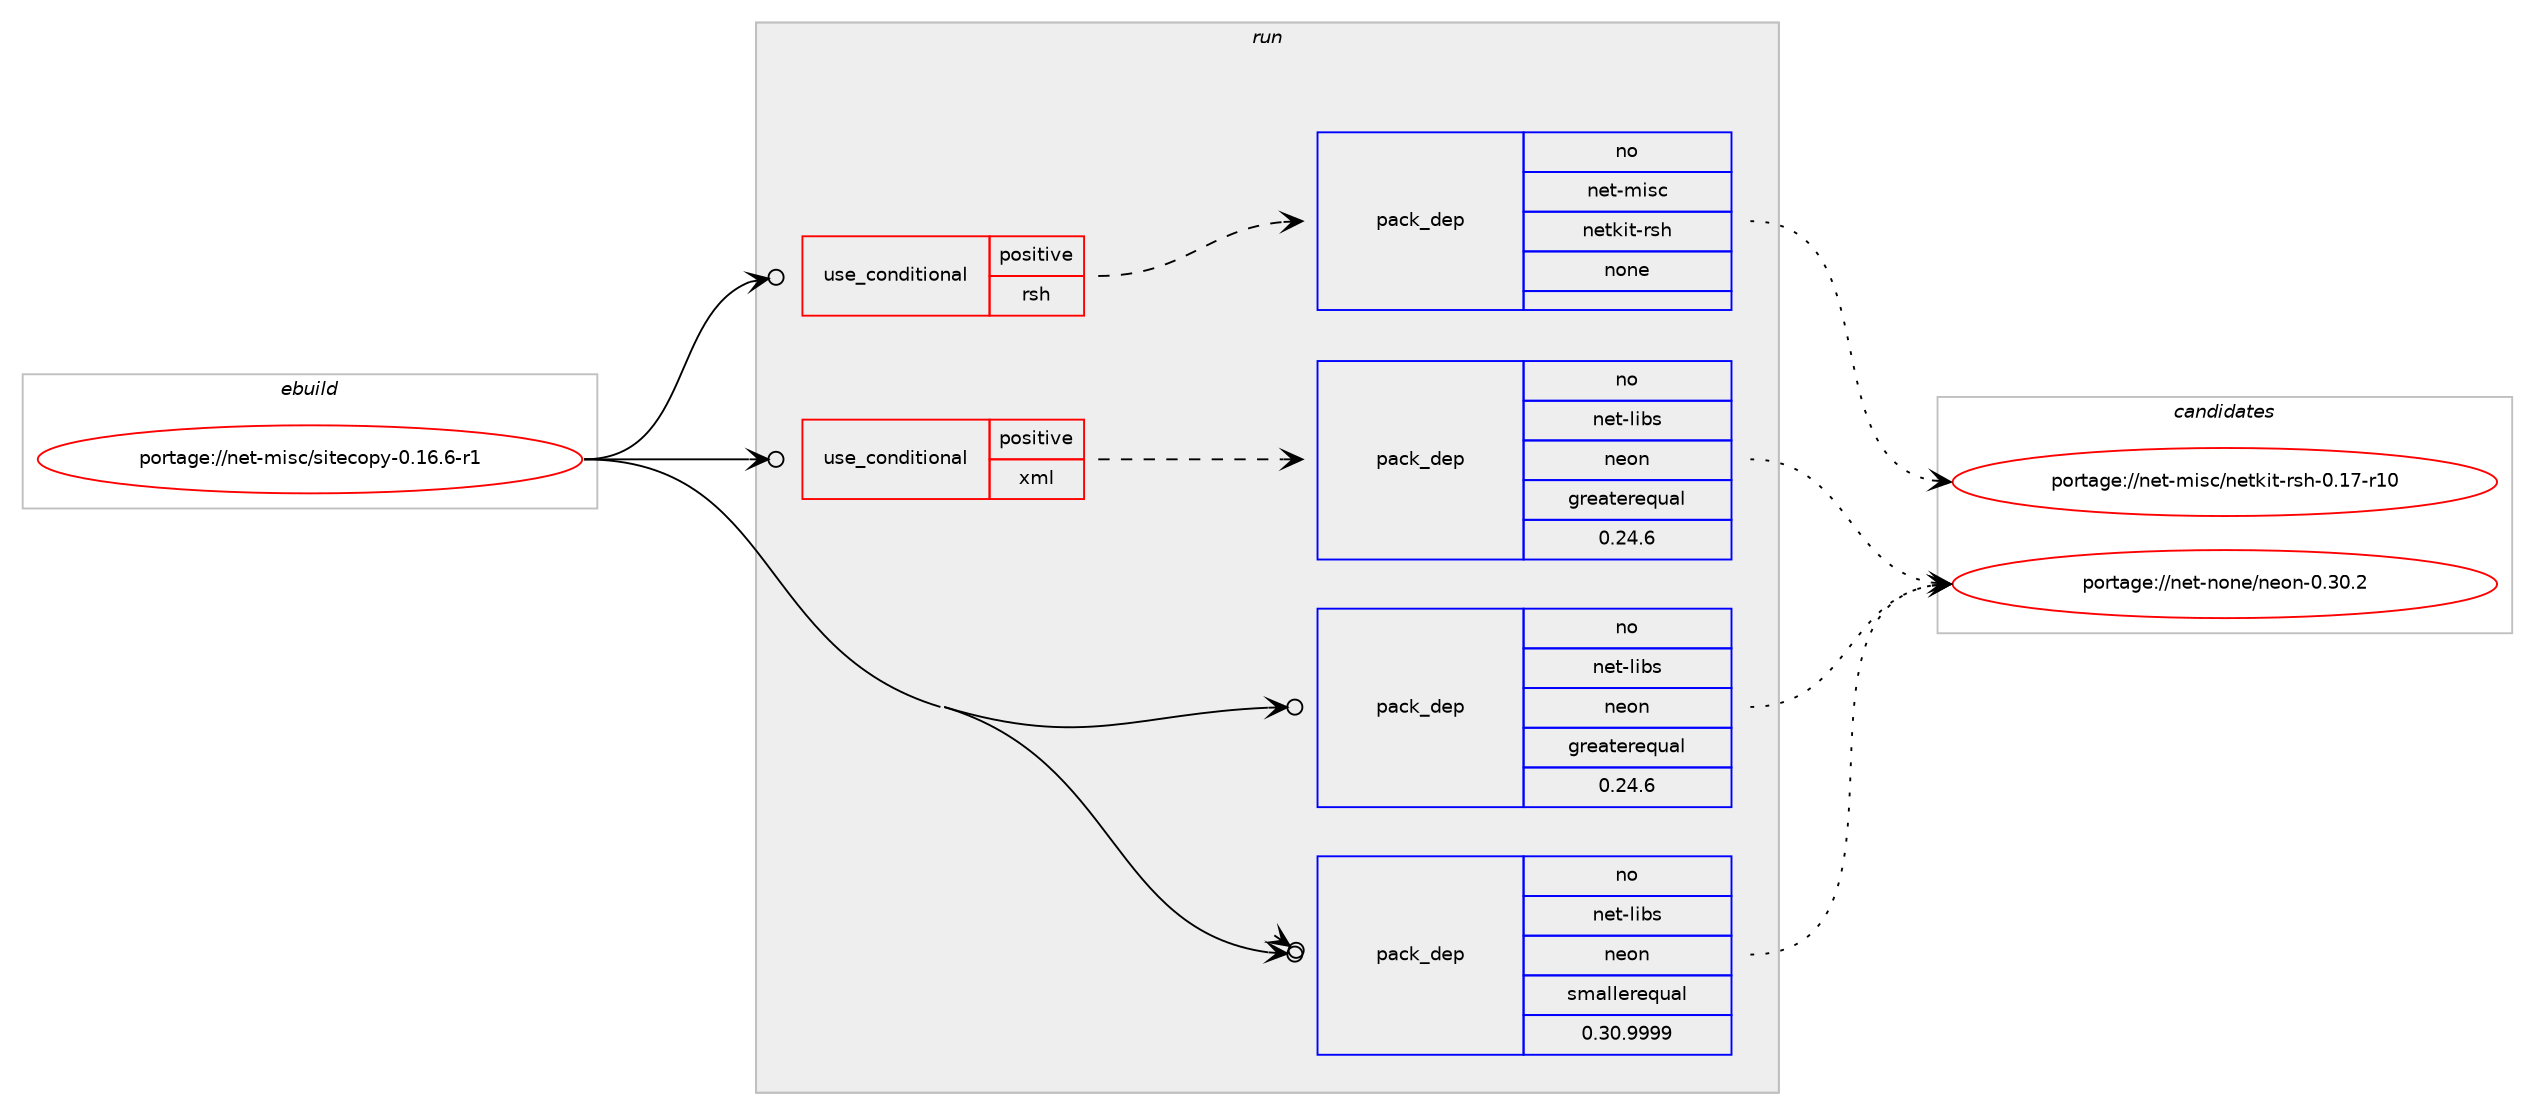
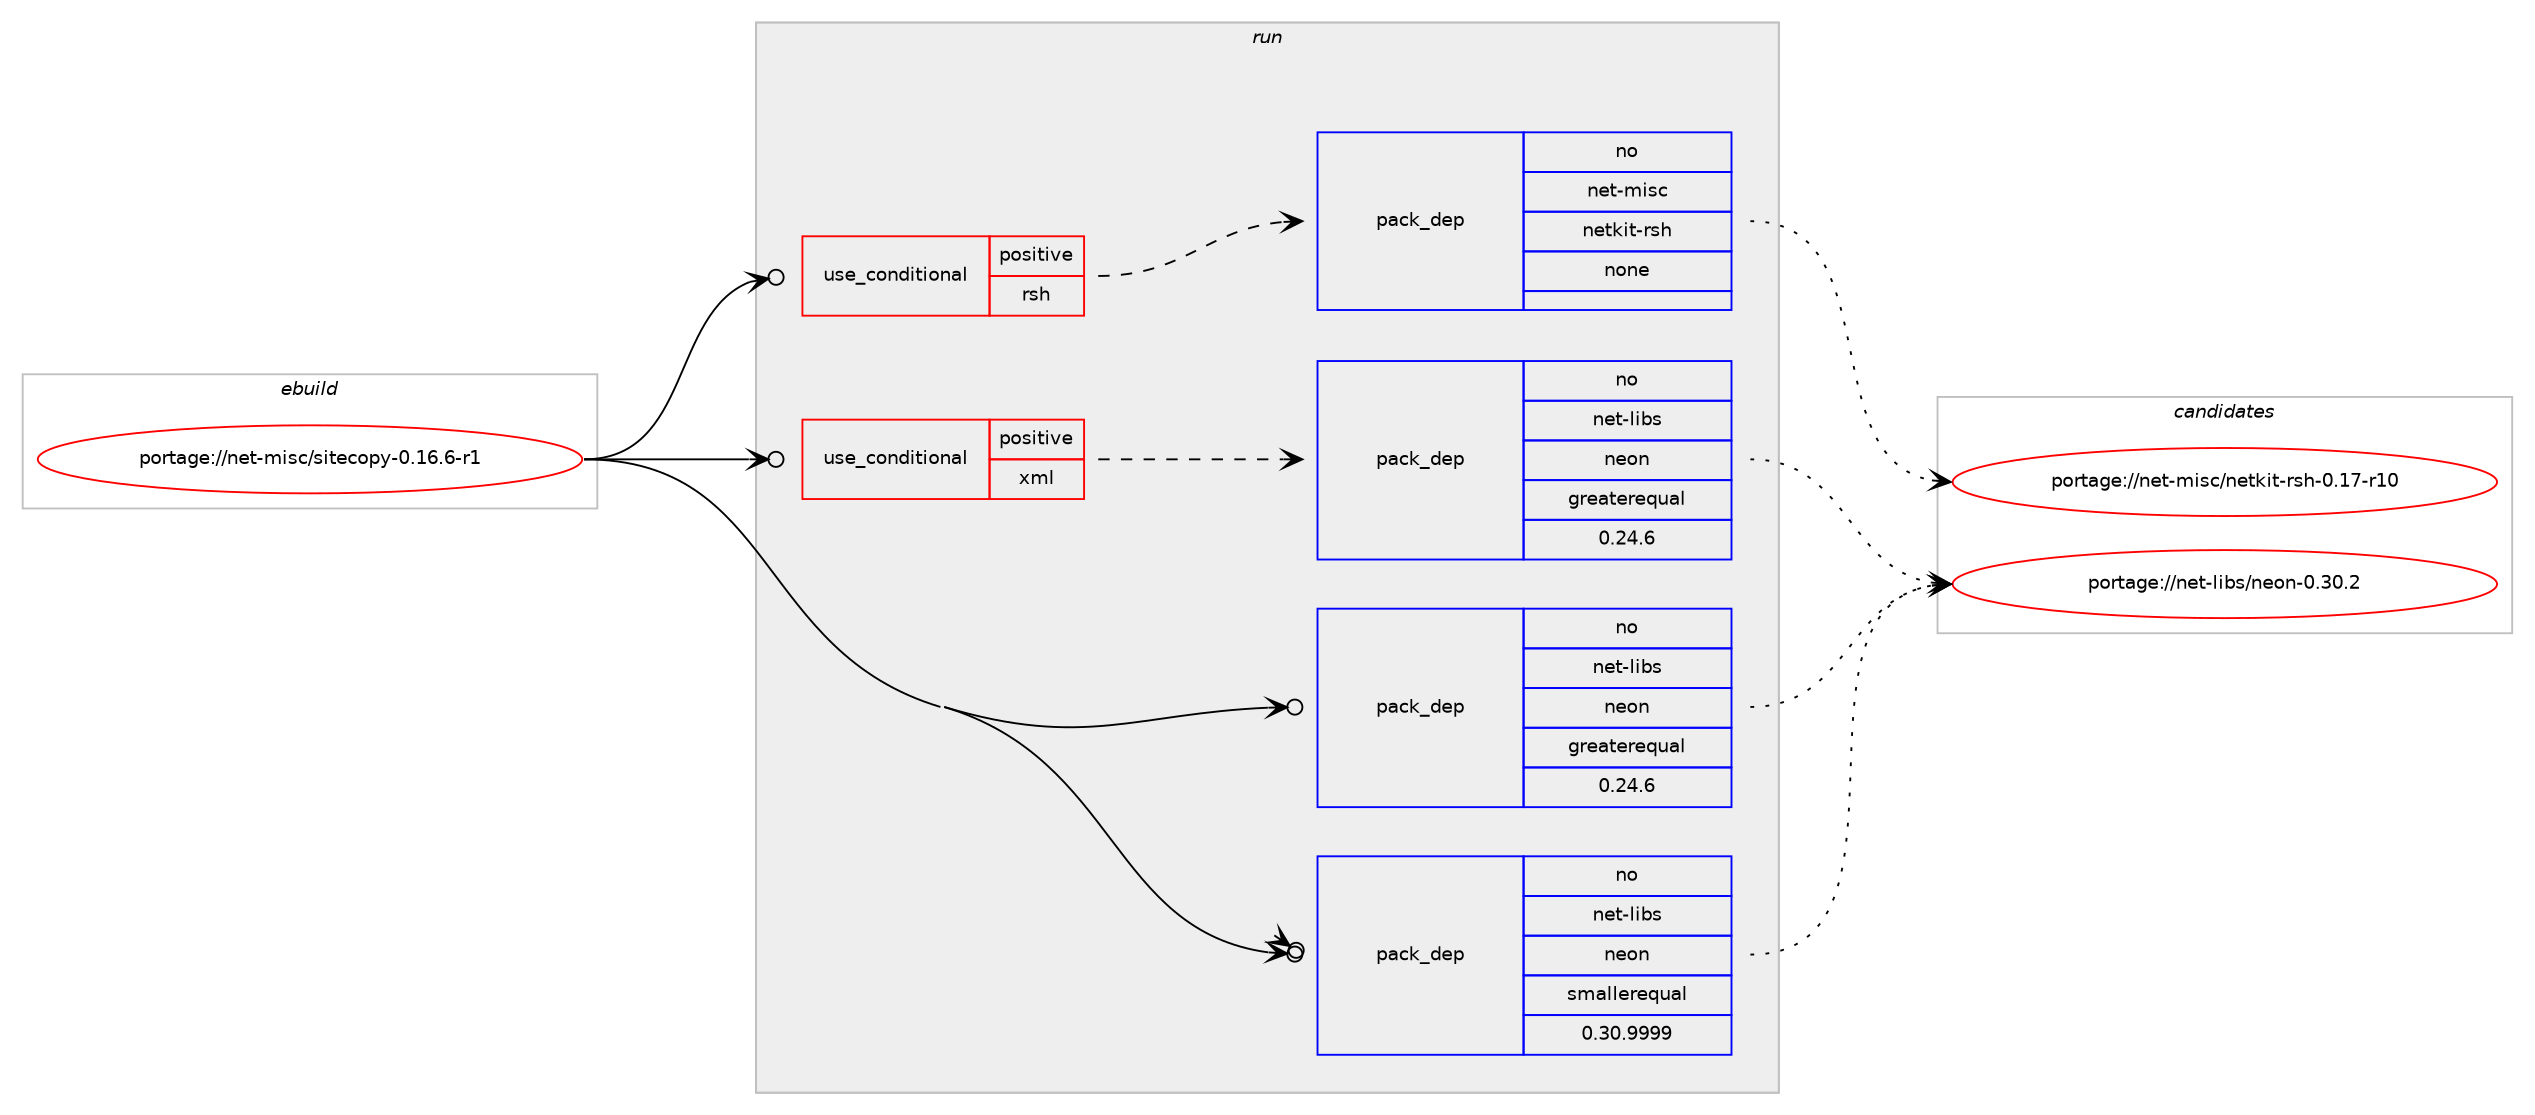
(2225, 584) -> (2225, 584)
